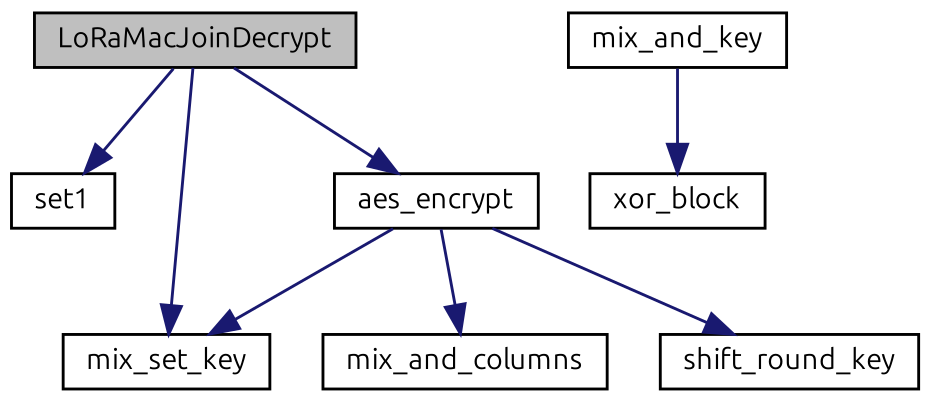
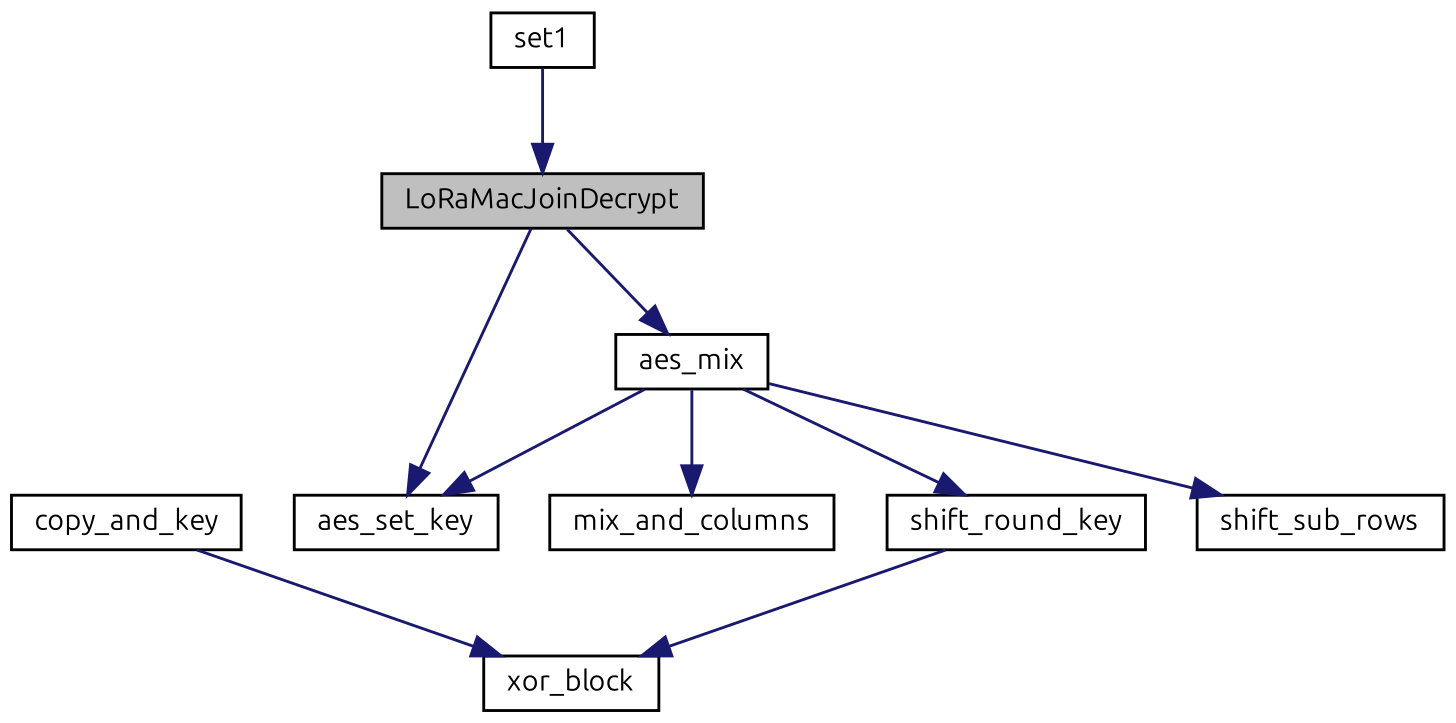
(678, 40) -> (126, 522)
(138, 110) -> (543, 106)
(436, 201) -> (692, 362)
(167, 362) -> (396, 522)
none -> (1321, 522)
none -> (808, 598)
